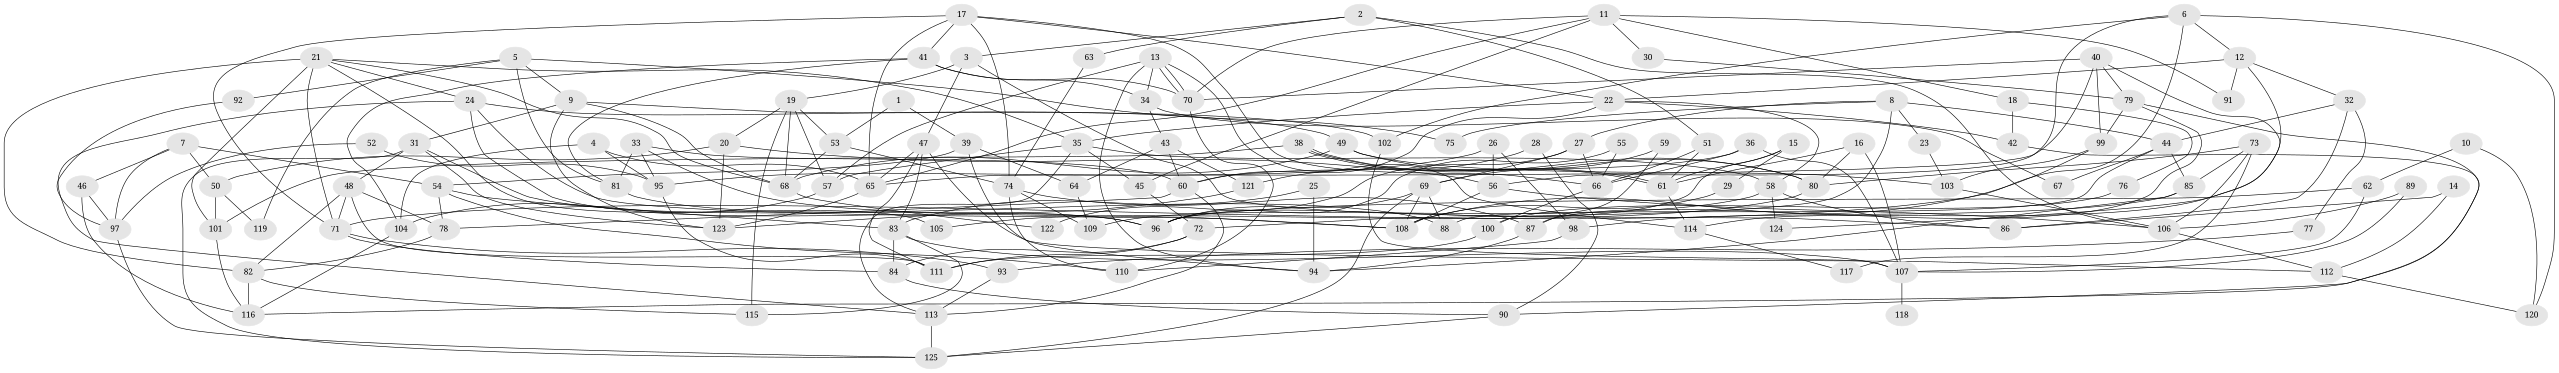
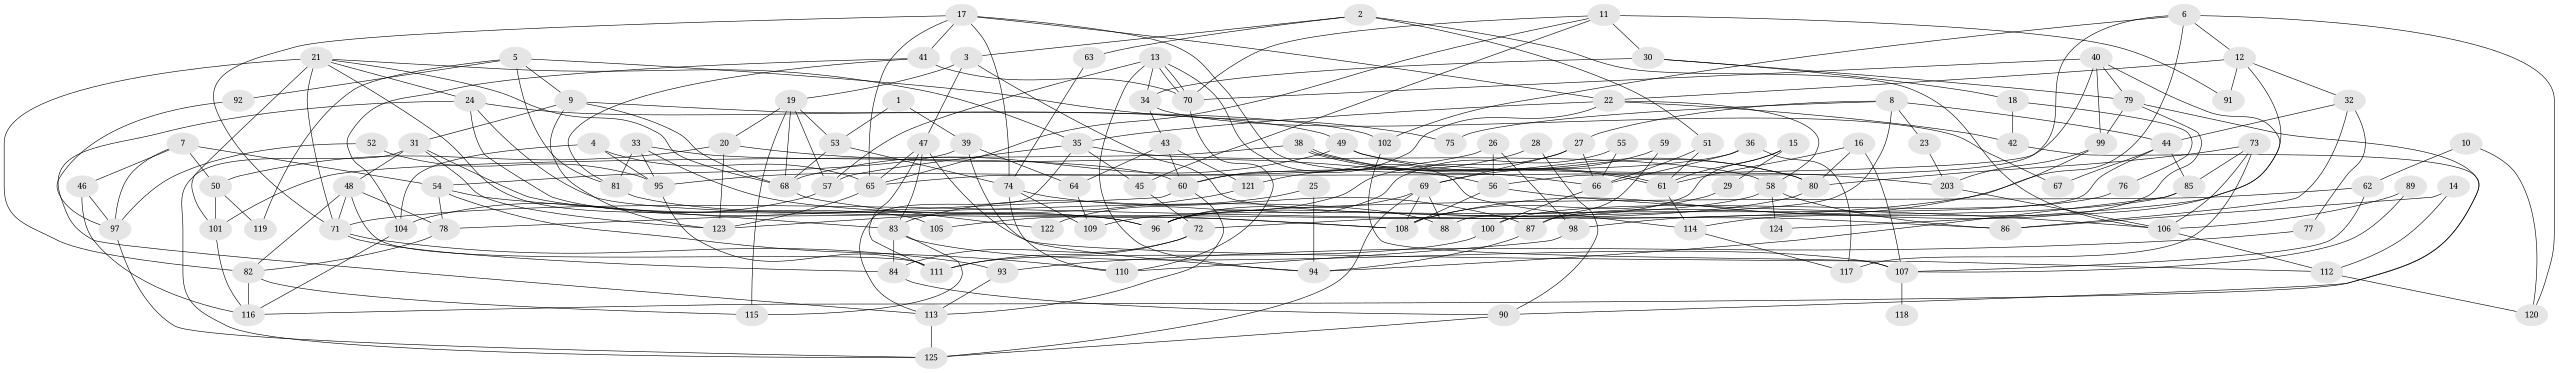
(1818, 60) -> (1831, 74)
(1079, 82) -> (1405, 66)
(1947, 186) -> (1947, 186)
(1861, 190) -> (1842, 187)
